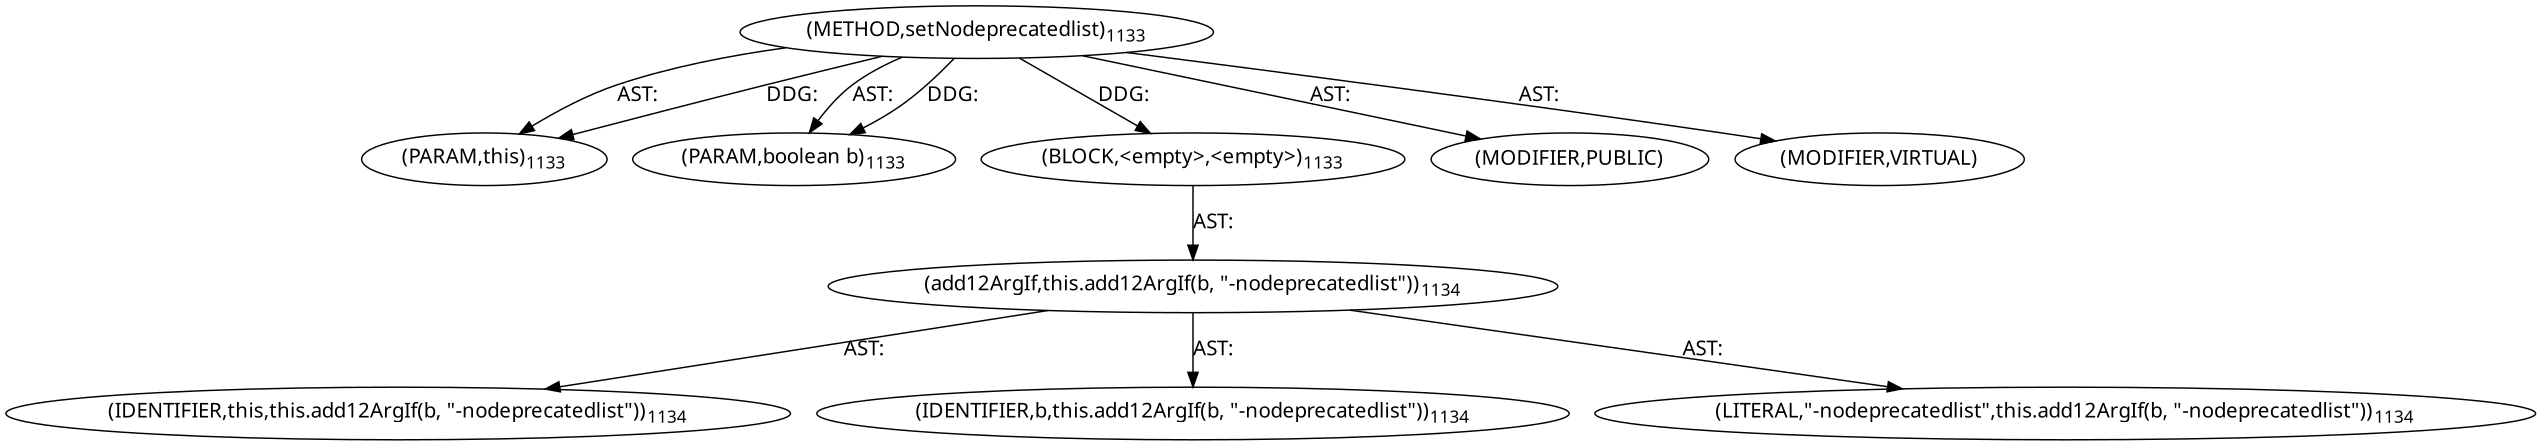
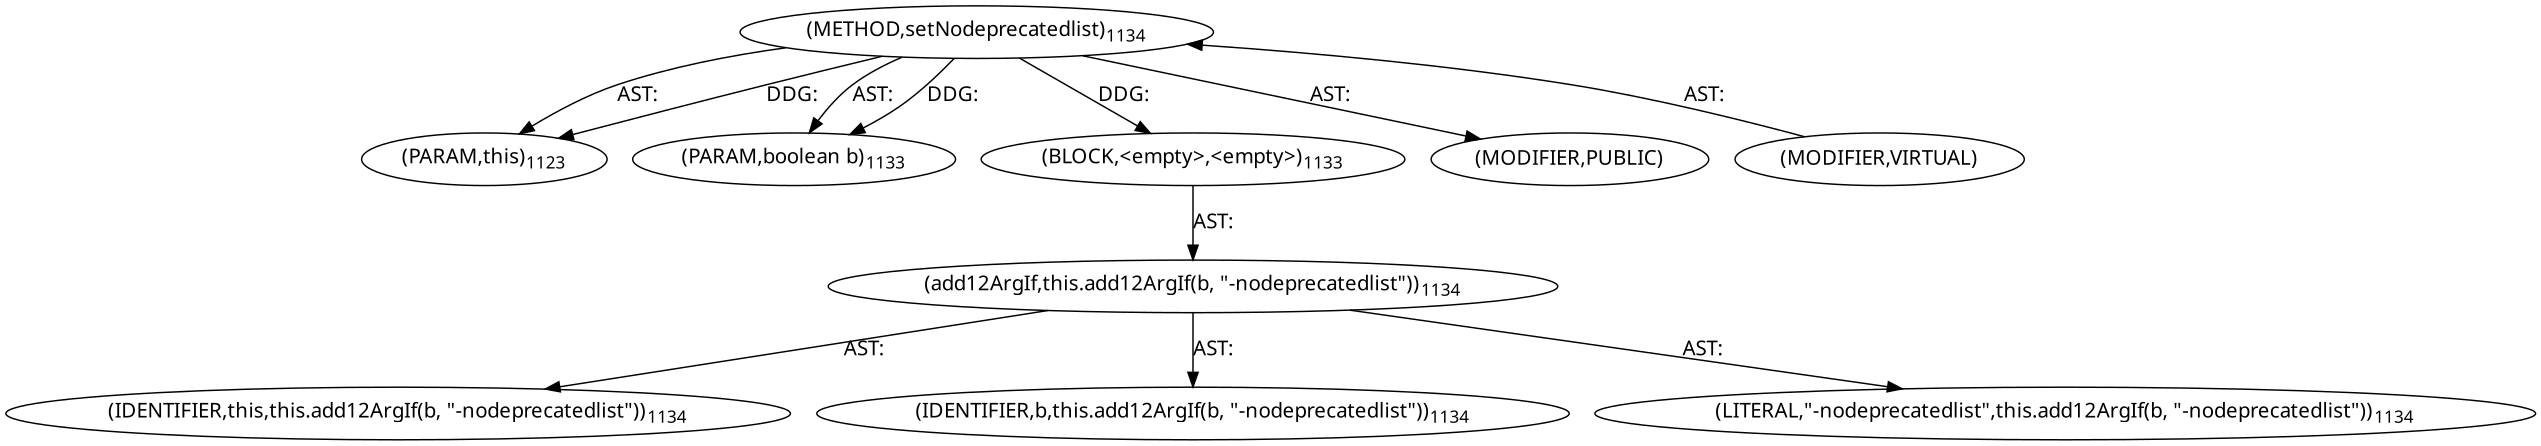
(1127, 30) -> (1127, 30)
(1444, 94) -> (1506, 75)
(546, 157) -> (546, 157)
